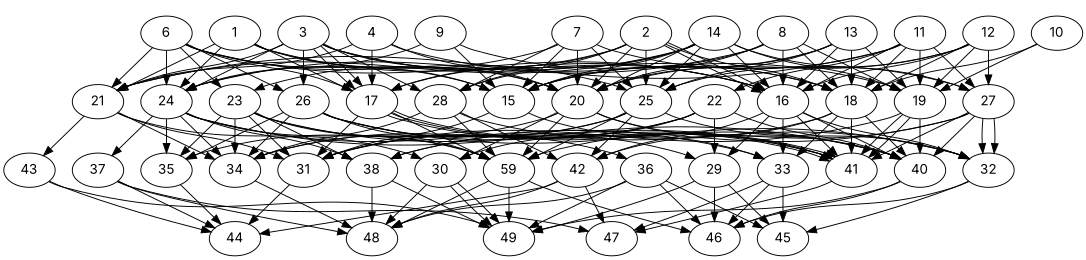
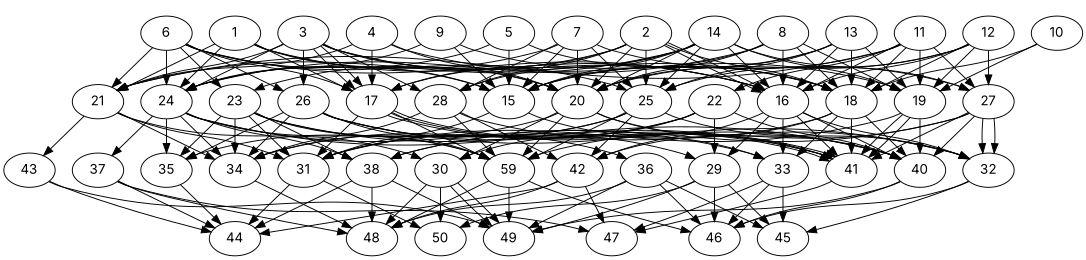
none -> (509, 33)
none -> (321, 196)
none -> (440, 239)
